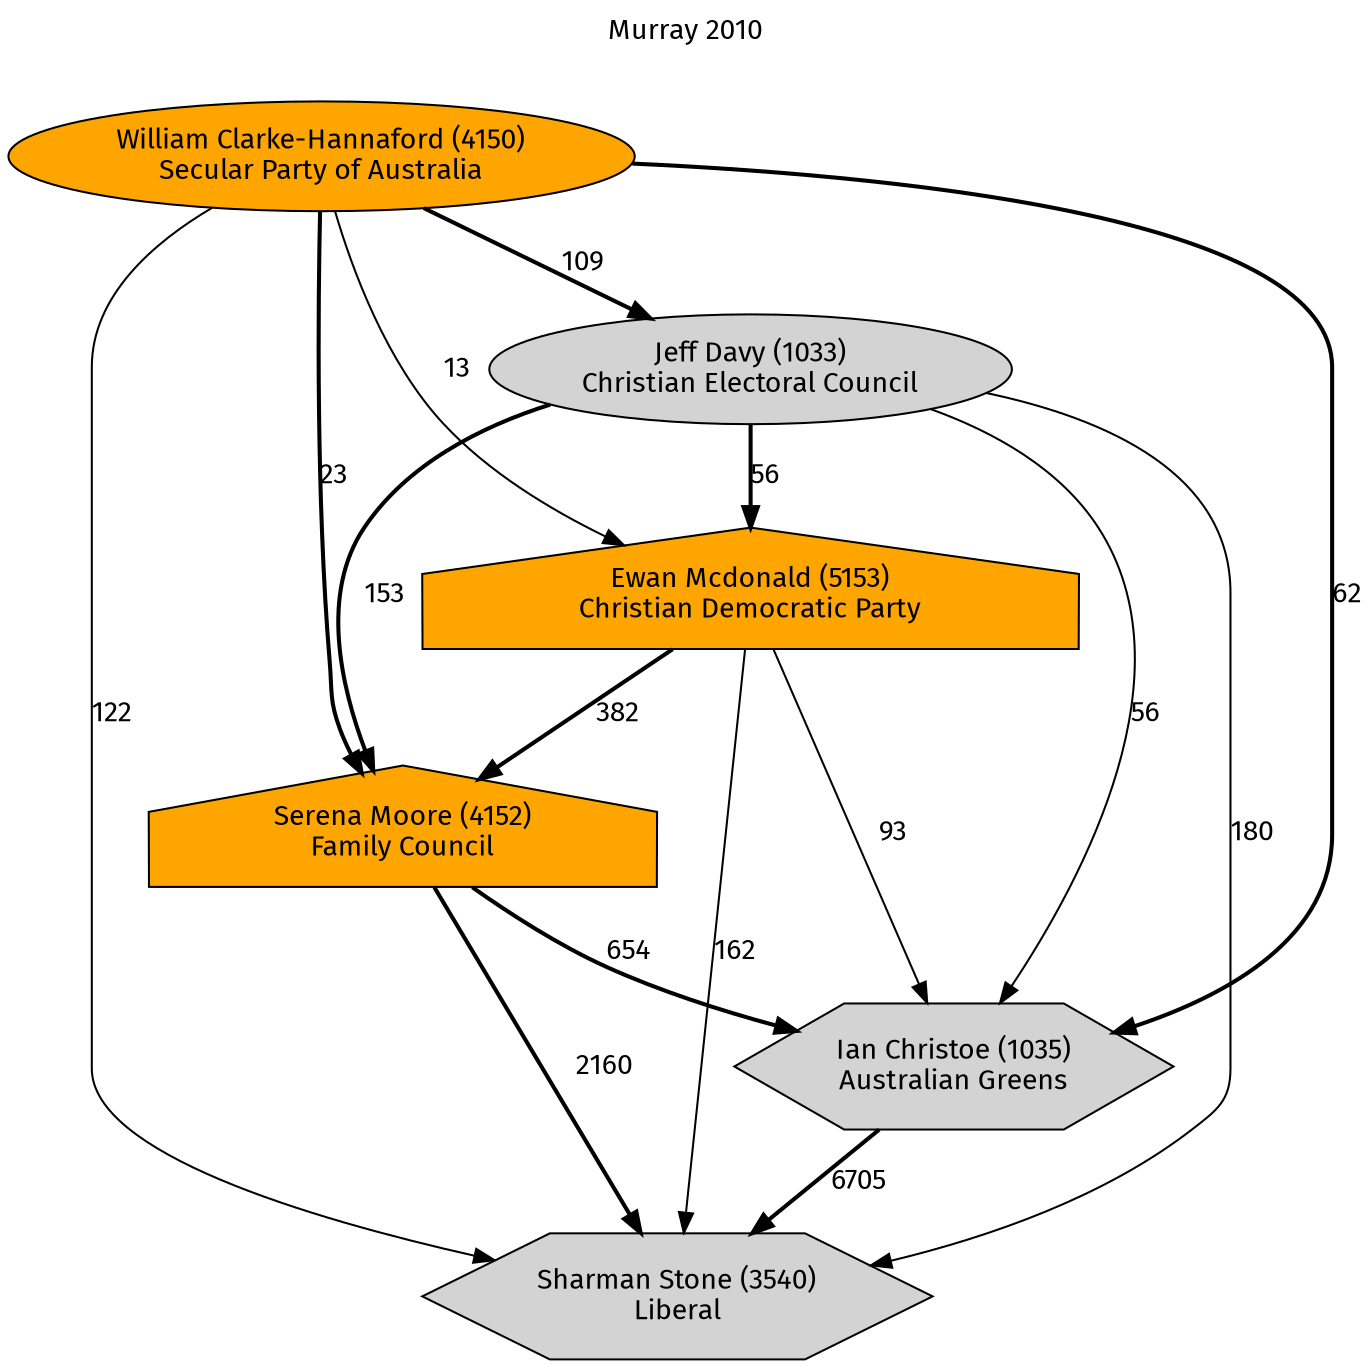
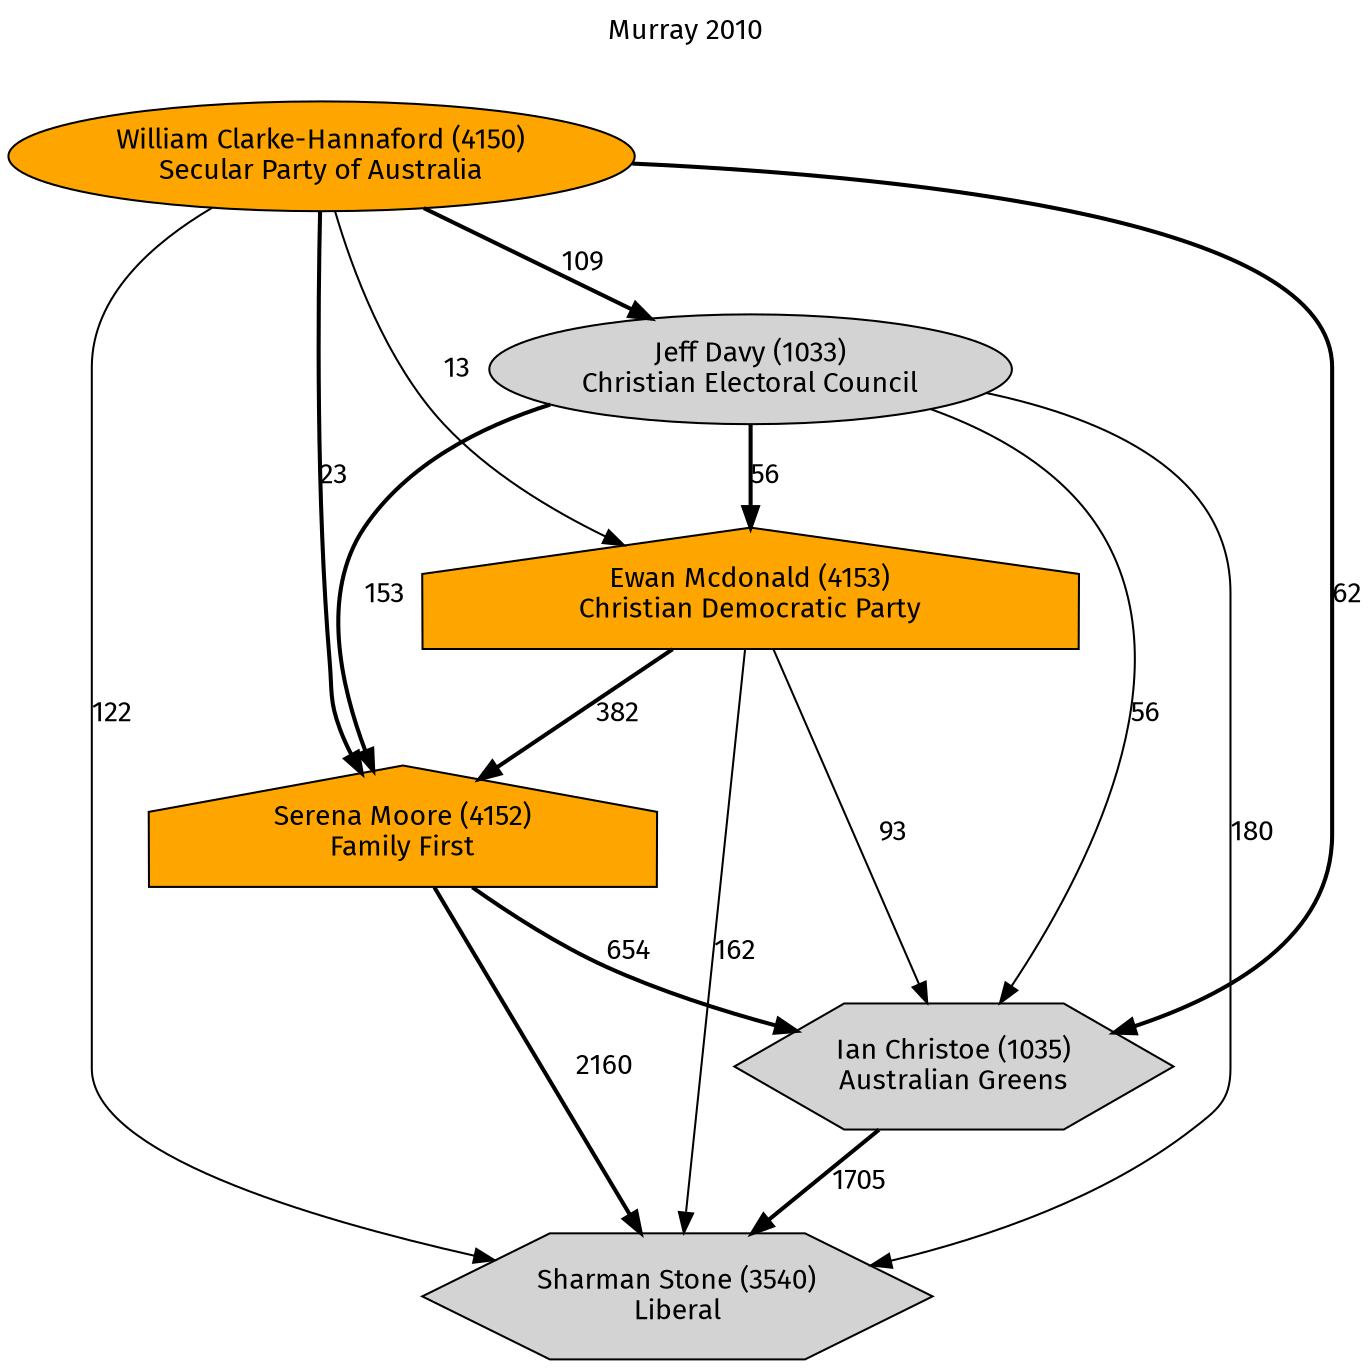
(751, 595) -> (751, 595)
(403, 833) -> (403, 833)
(859, 1181) -> (859, 1181)
